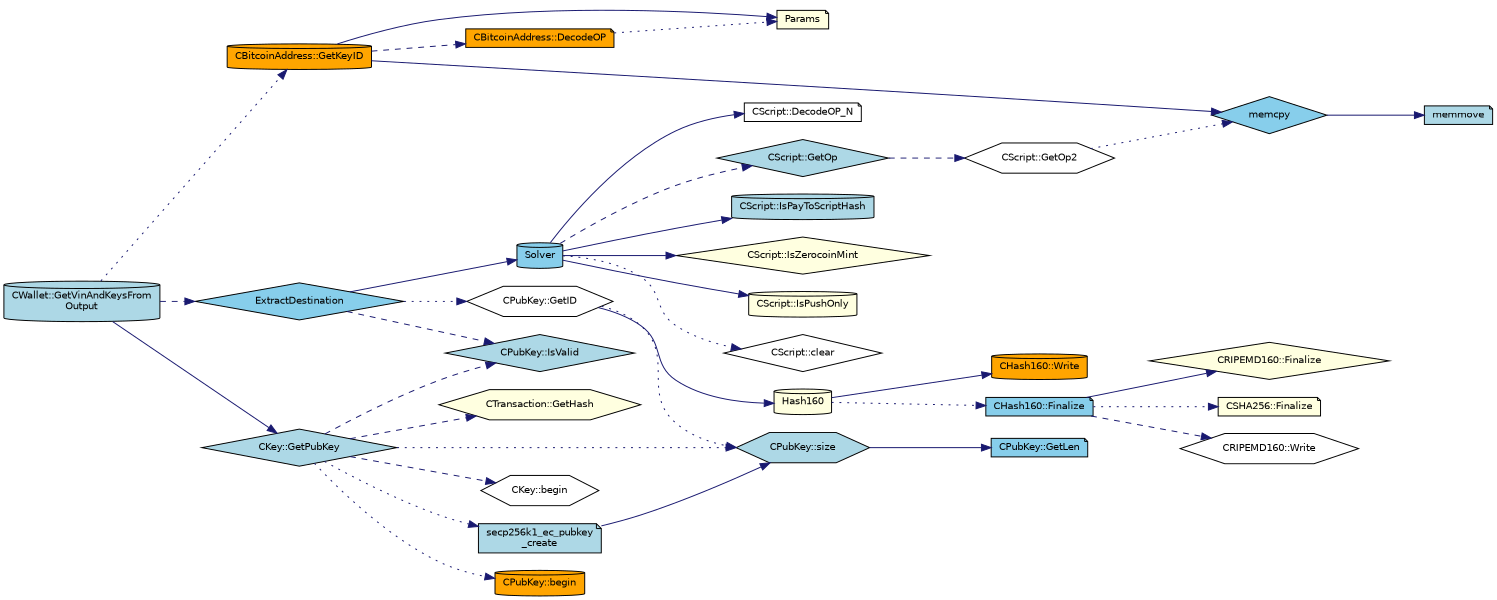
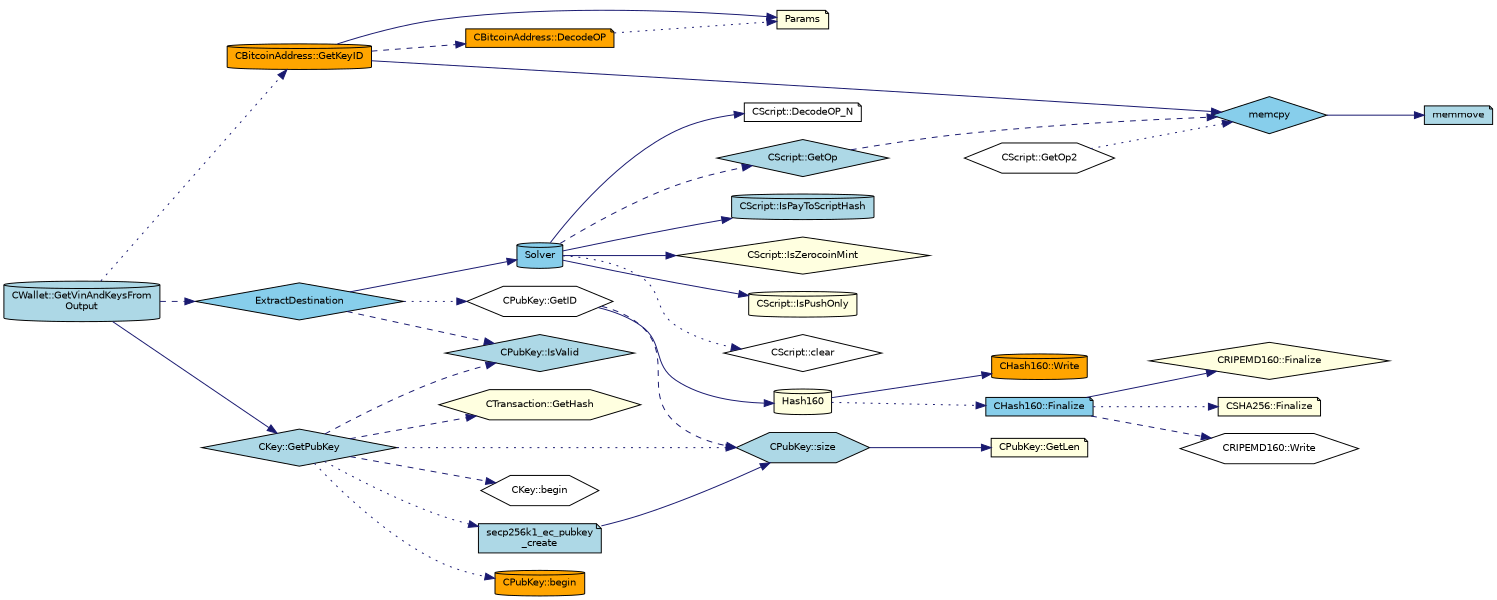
(922, 158) -> (1028, 128)
(658, 380) -> (658, 380)
(1039, 448) -> (1039, 448)
